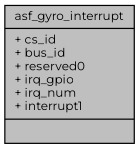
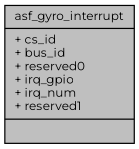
(49, 106) -> (48, 106)
